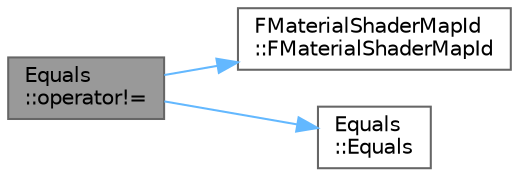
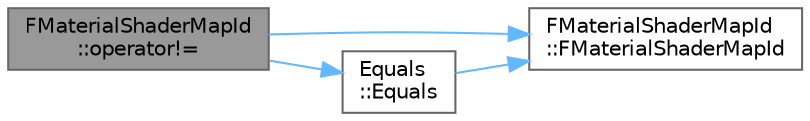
none -> (482, 69)
(86, 88) -> (138, 39)
